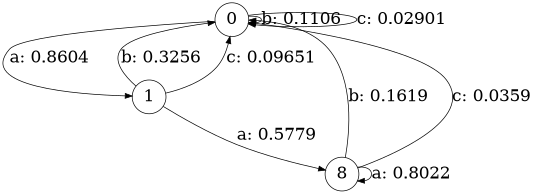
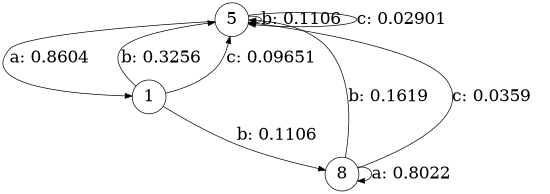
(232, 20) -> (232, 20)
(284, 135) -> (284, 135)
